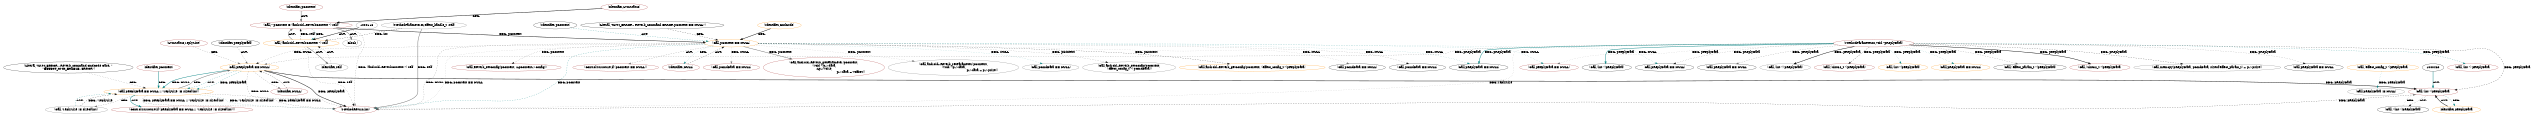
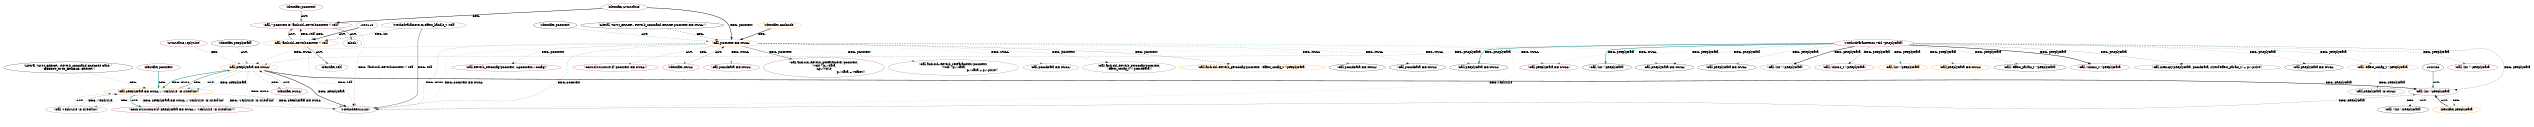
(520, 36) -> (696, 12)
none -> (2188, 48)
(328, 54) -> none
